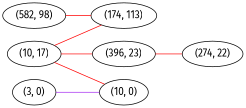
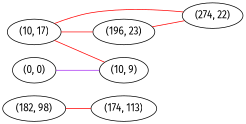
(34, 16) -> (34, 109)
(78, 35) -> (118, 10)
(124, 54) -> (124, 32)
(34, 92) -> (34, 70)
(124, 92) -> (124, 70)
